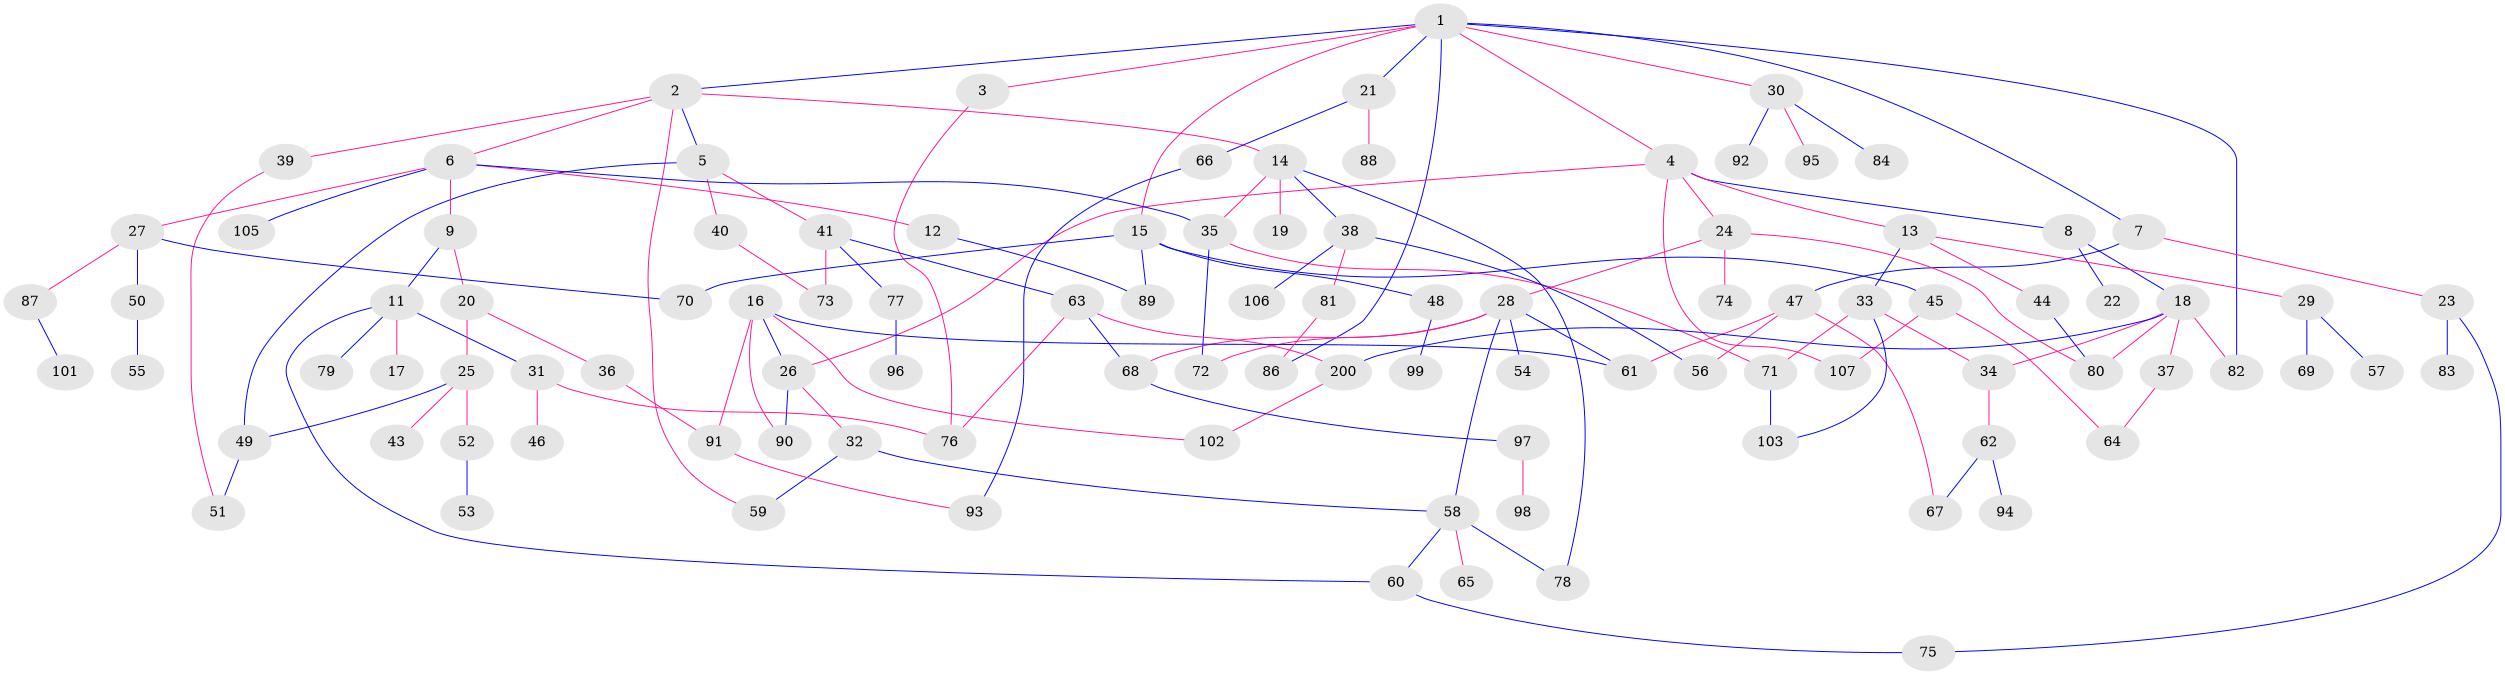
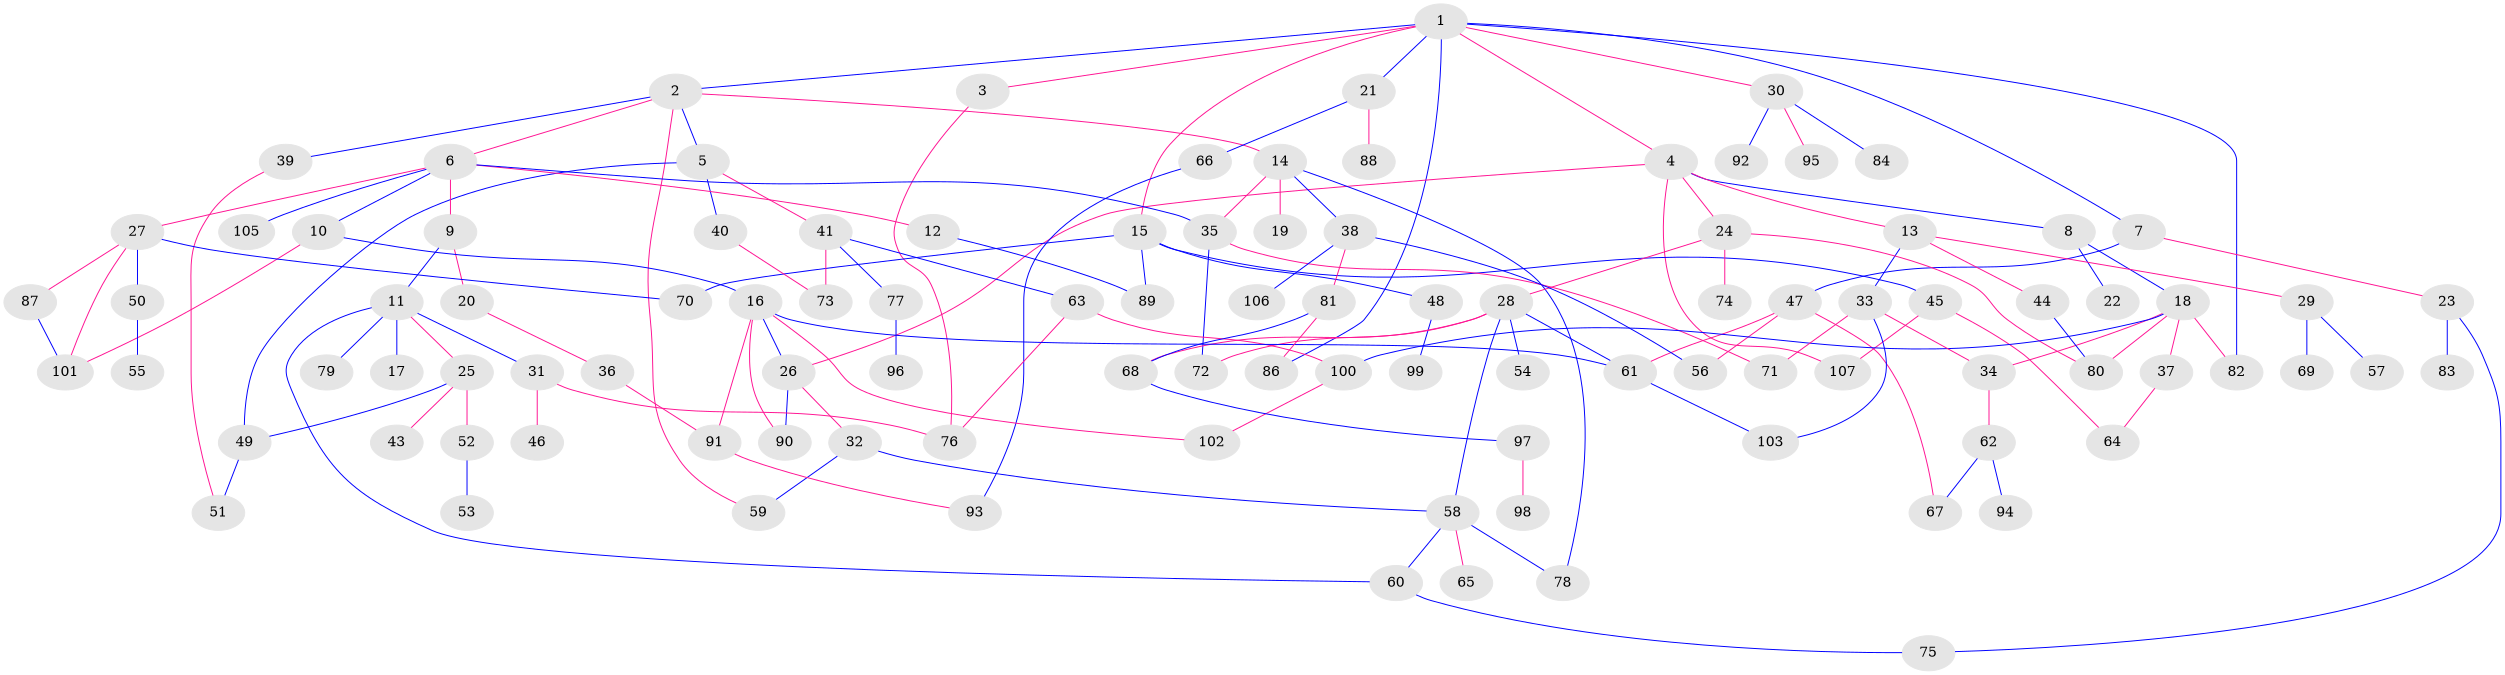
(481, 127) -> (481, 127)
(712, 198) -> (712, 198)
none -> (319, 232)
none -> (95, 300)
(467, 331) -> (432, 337)
(397, 337) -> (397, 337)
(1104, 337) -> (1250, 333)
(1344, 372) -> (1344, 372)
(1771, 408) -> (1700, 407)
